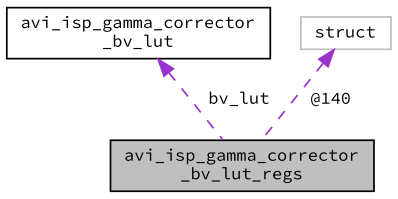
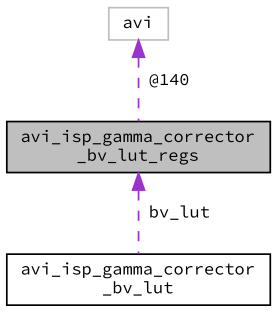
(346, 33) -> (139, 24)
(196, 106) -> (139, 222)
